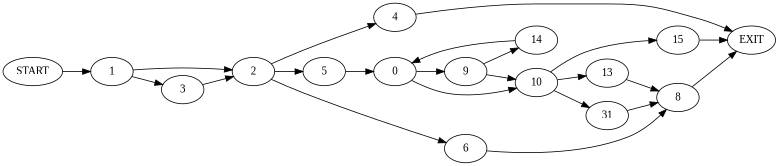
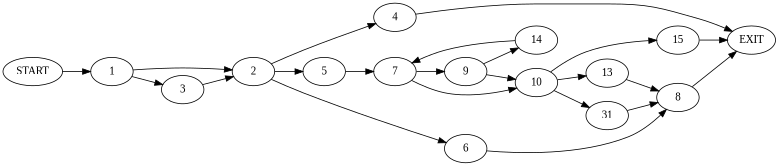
(395, 72) -> (395, 72)
